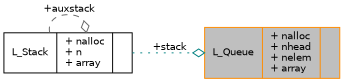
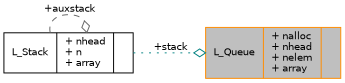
(85, 42) -> (85, 42)
